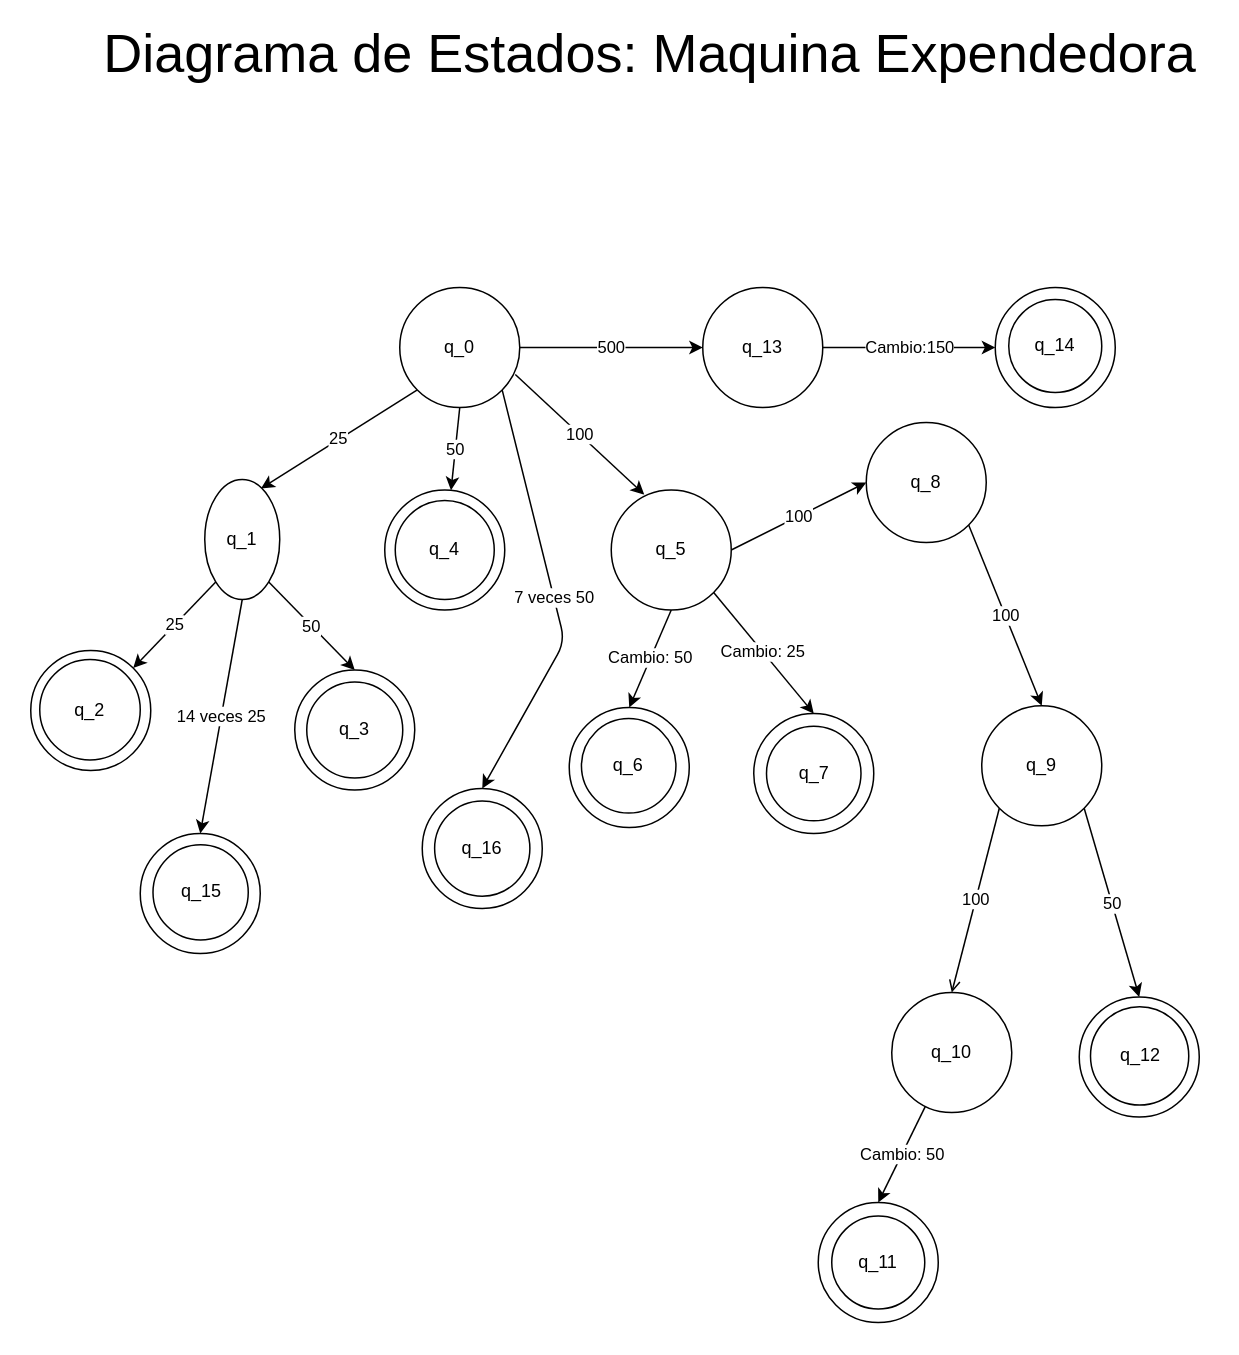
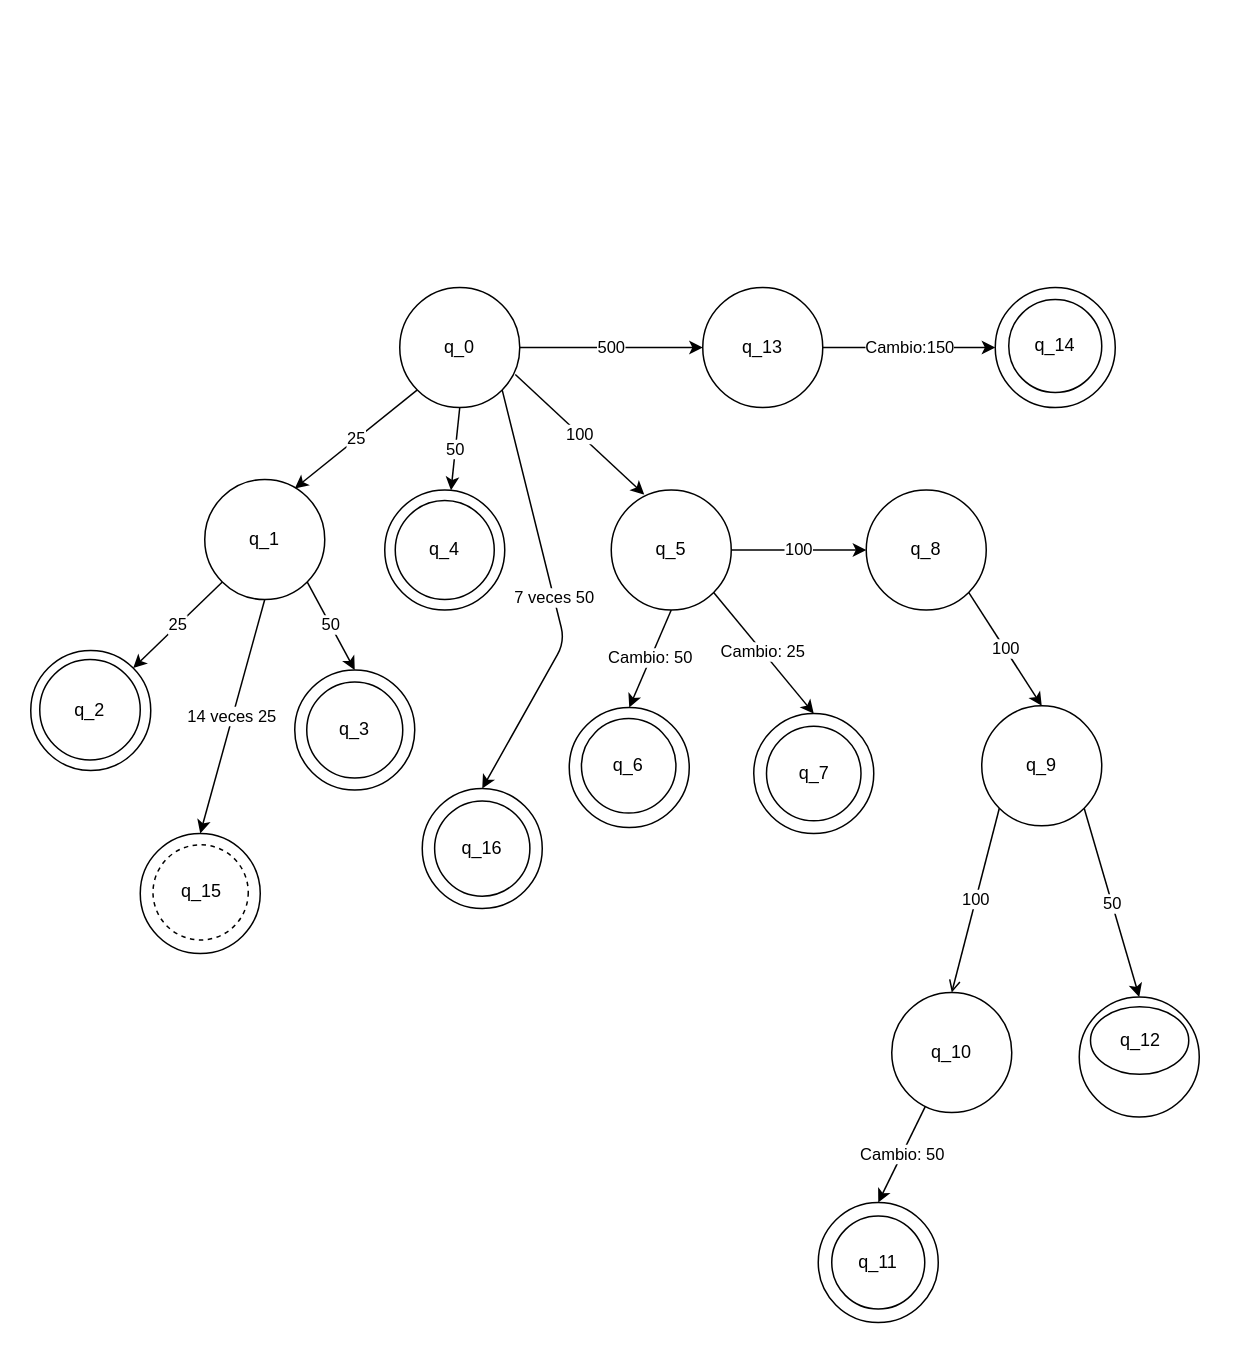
(650, 53) -> none
(926, 482) -> (926, 550)
(242, 539) -> (265, 539)
(201, 892) -> (201, 892)
(1140, 1056) -> (1140, 1040)
